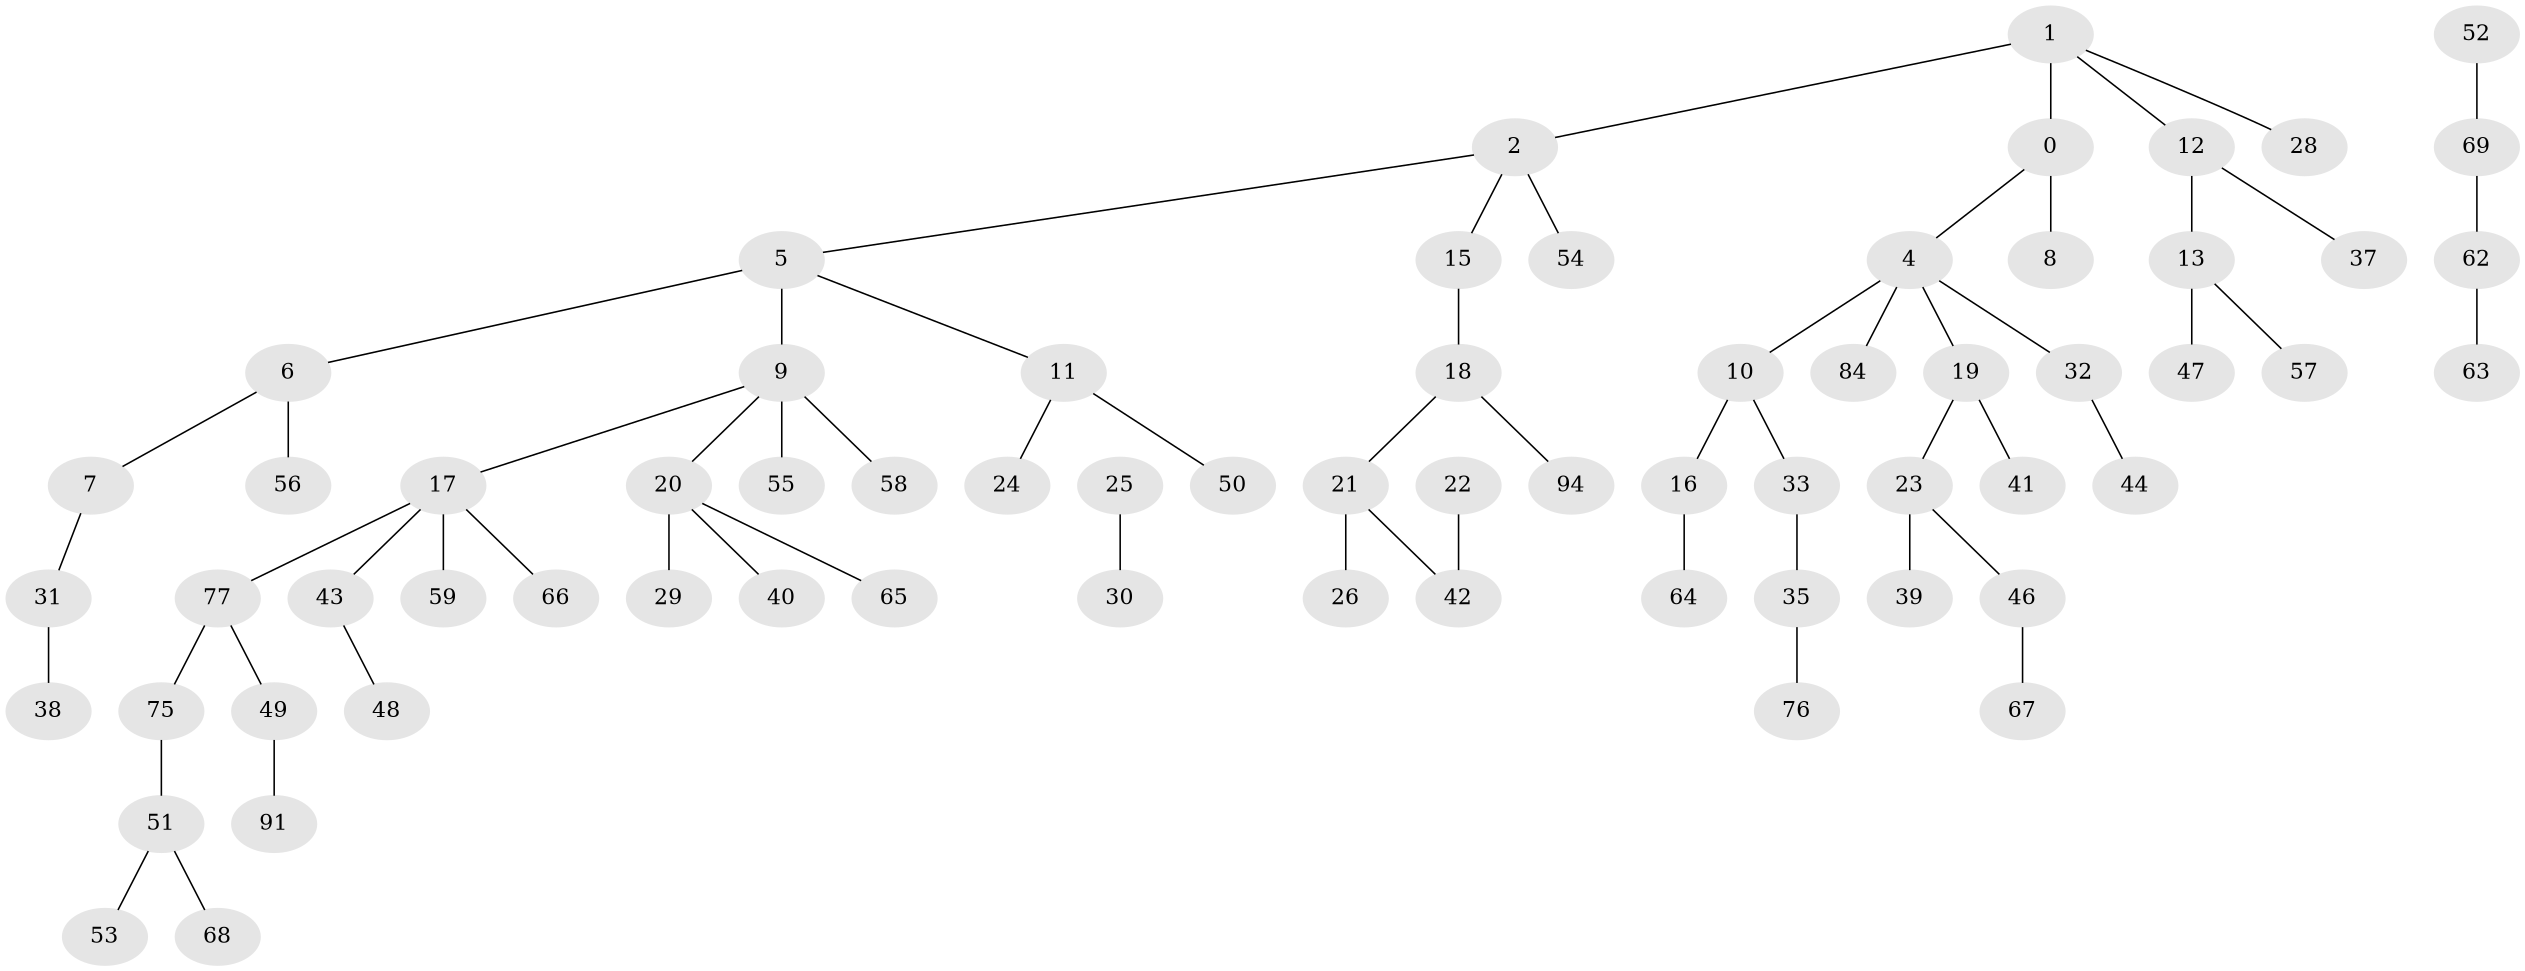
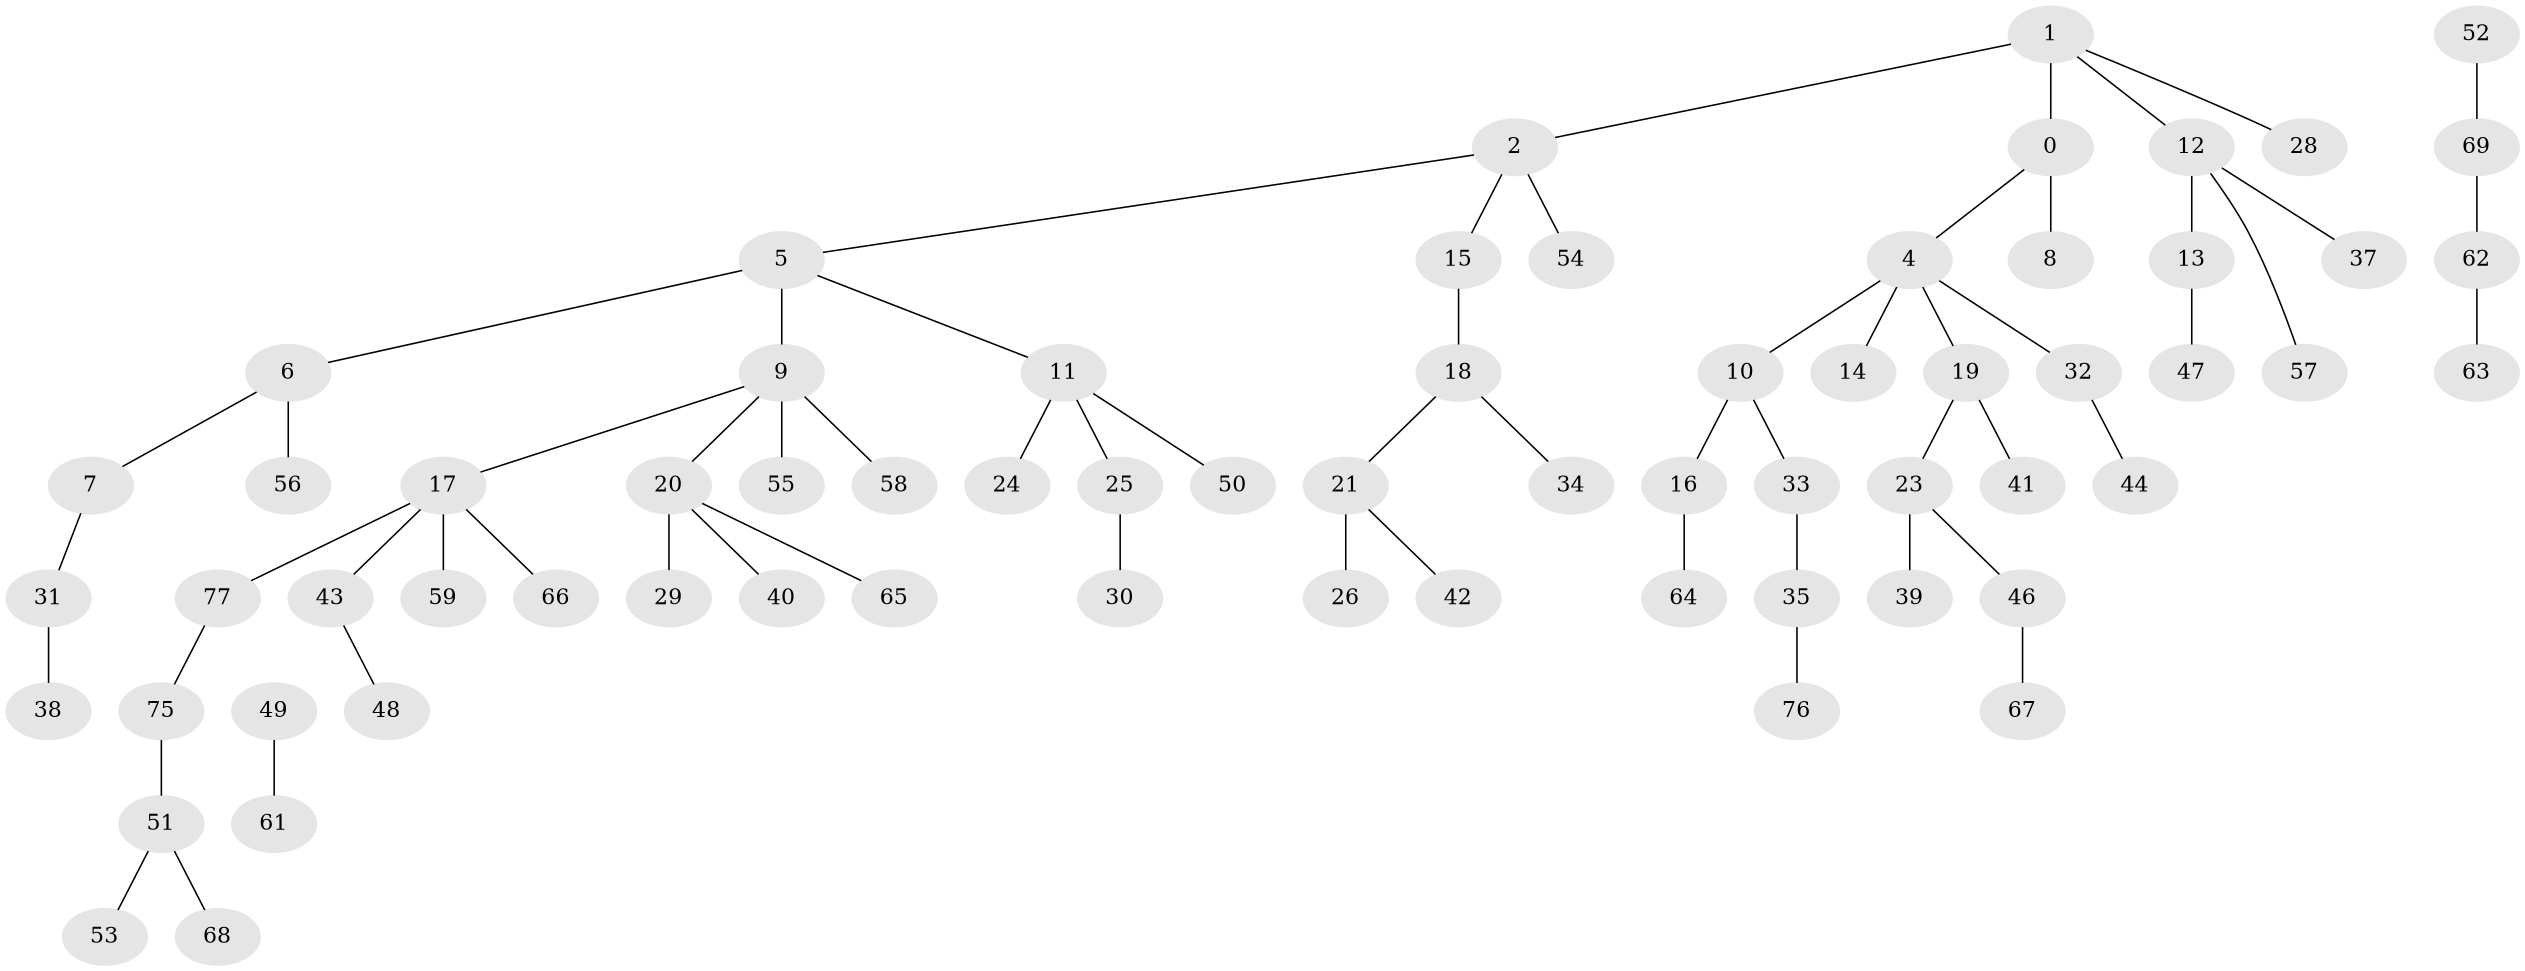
(2248, 316) -> (2260, 256)
(1853, 373) -> (1853, 373)
none -> (1092, 429)
(1459, 486) -> none
(1571, 486) -> (1571, 486)
(246, 655) -> none
(274, 824) -> (274, 824)
